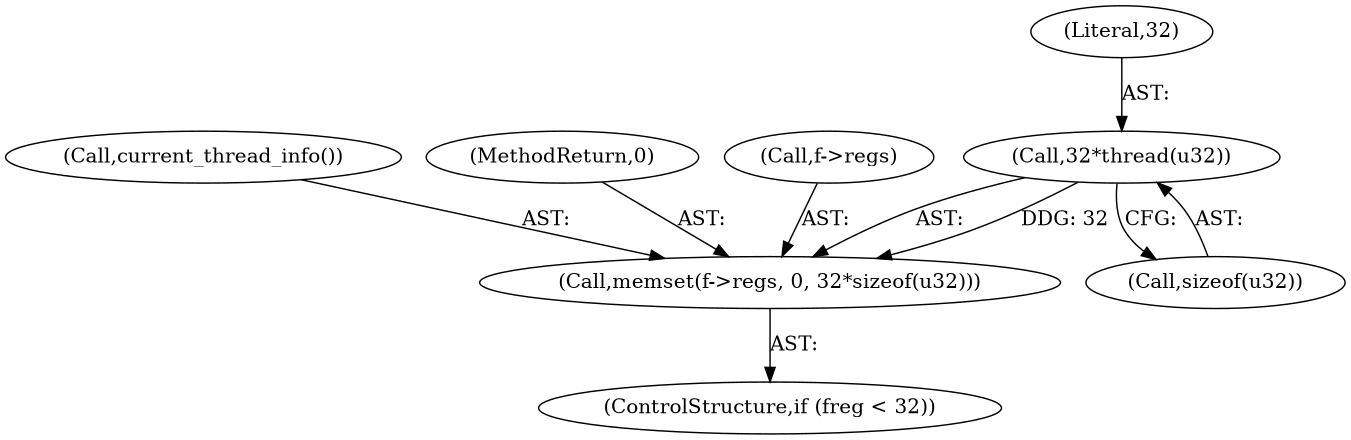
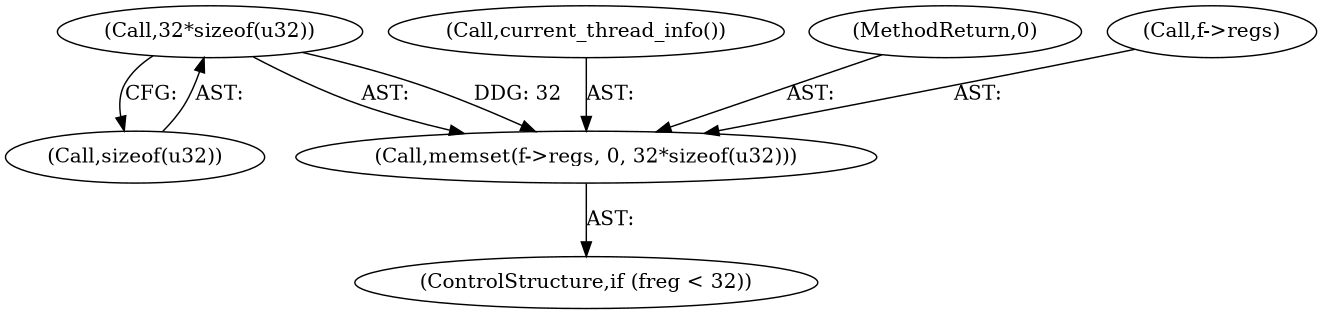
(1122, 32) -> none
(1122, 157) -> (210, 32)
